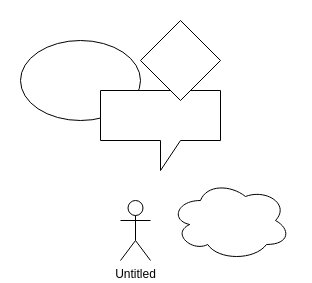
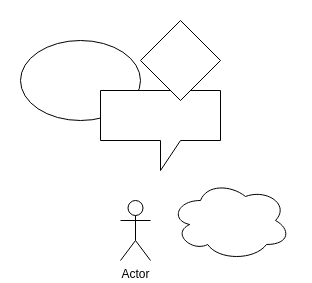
(136, 275) -> (136, 275)
